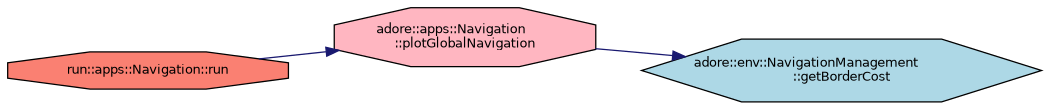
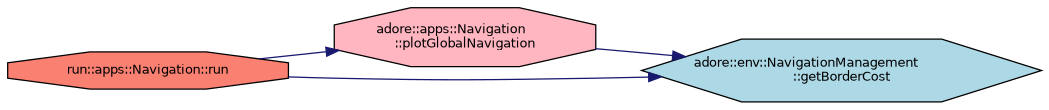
none -> (468, 80)
